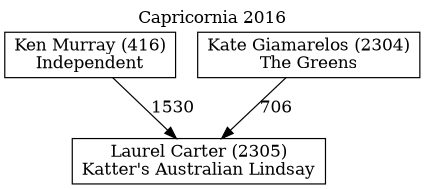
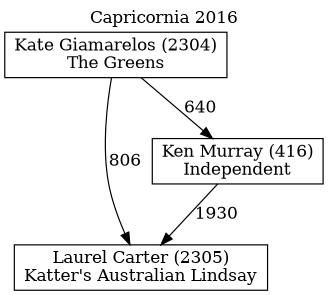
none -> (172, 104)
(173, 108) -> (217, 214)
(277, 108) -> (125, 161)
